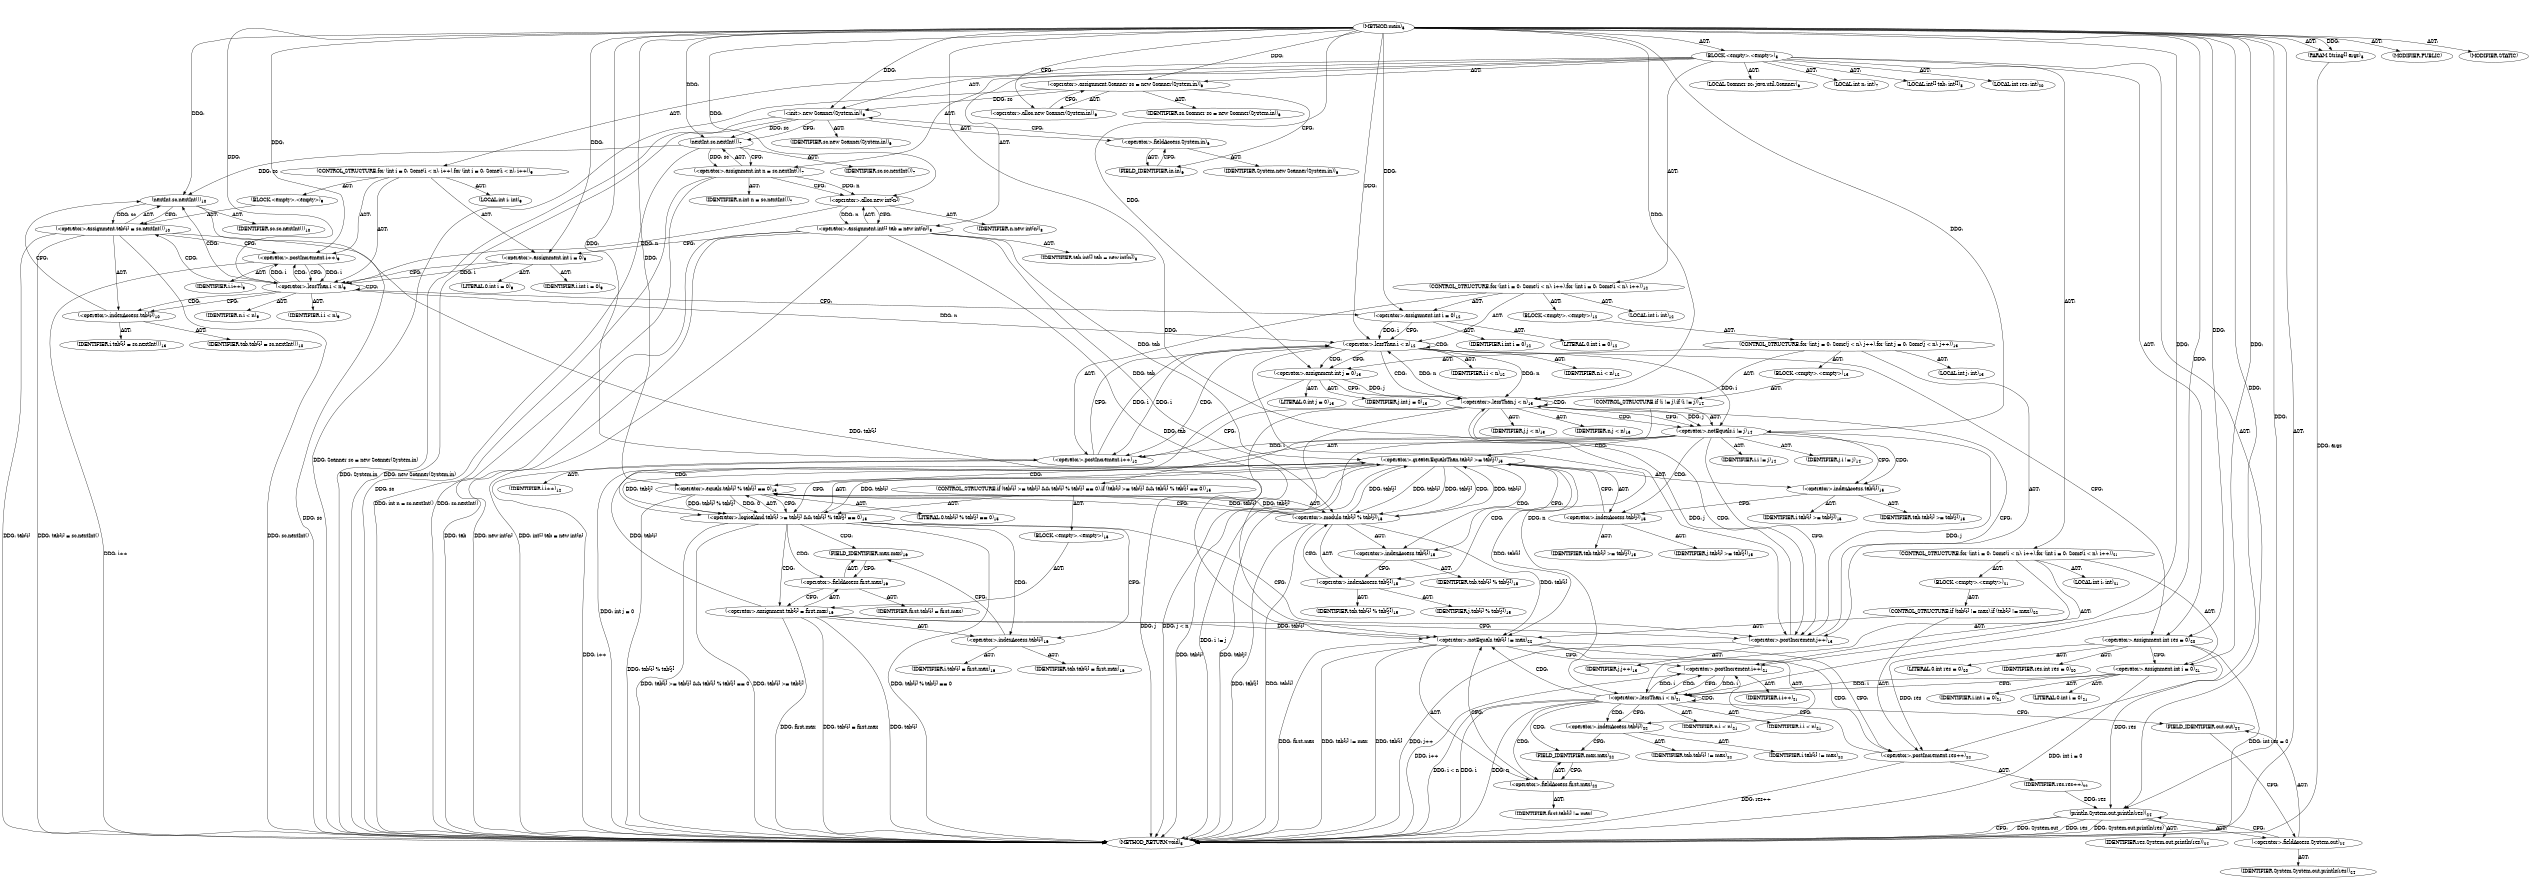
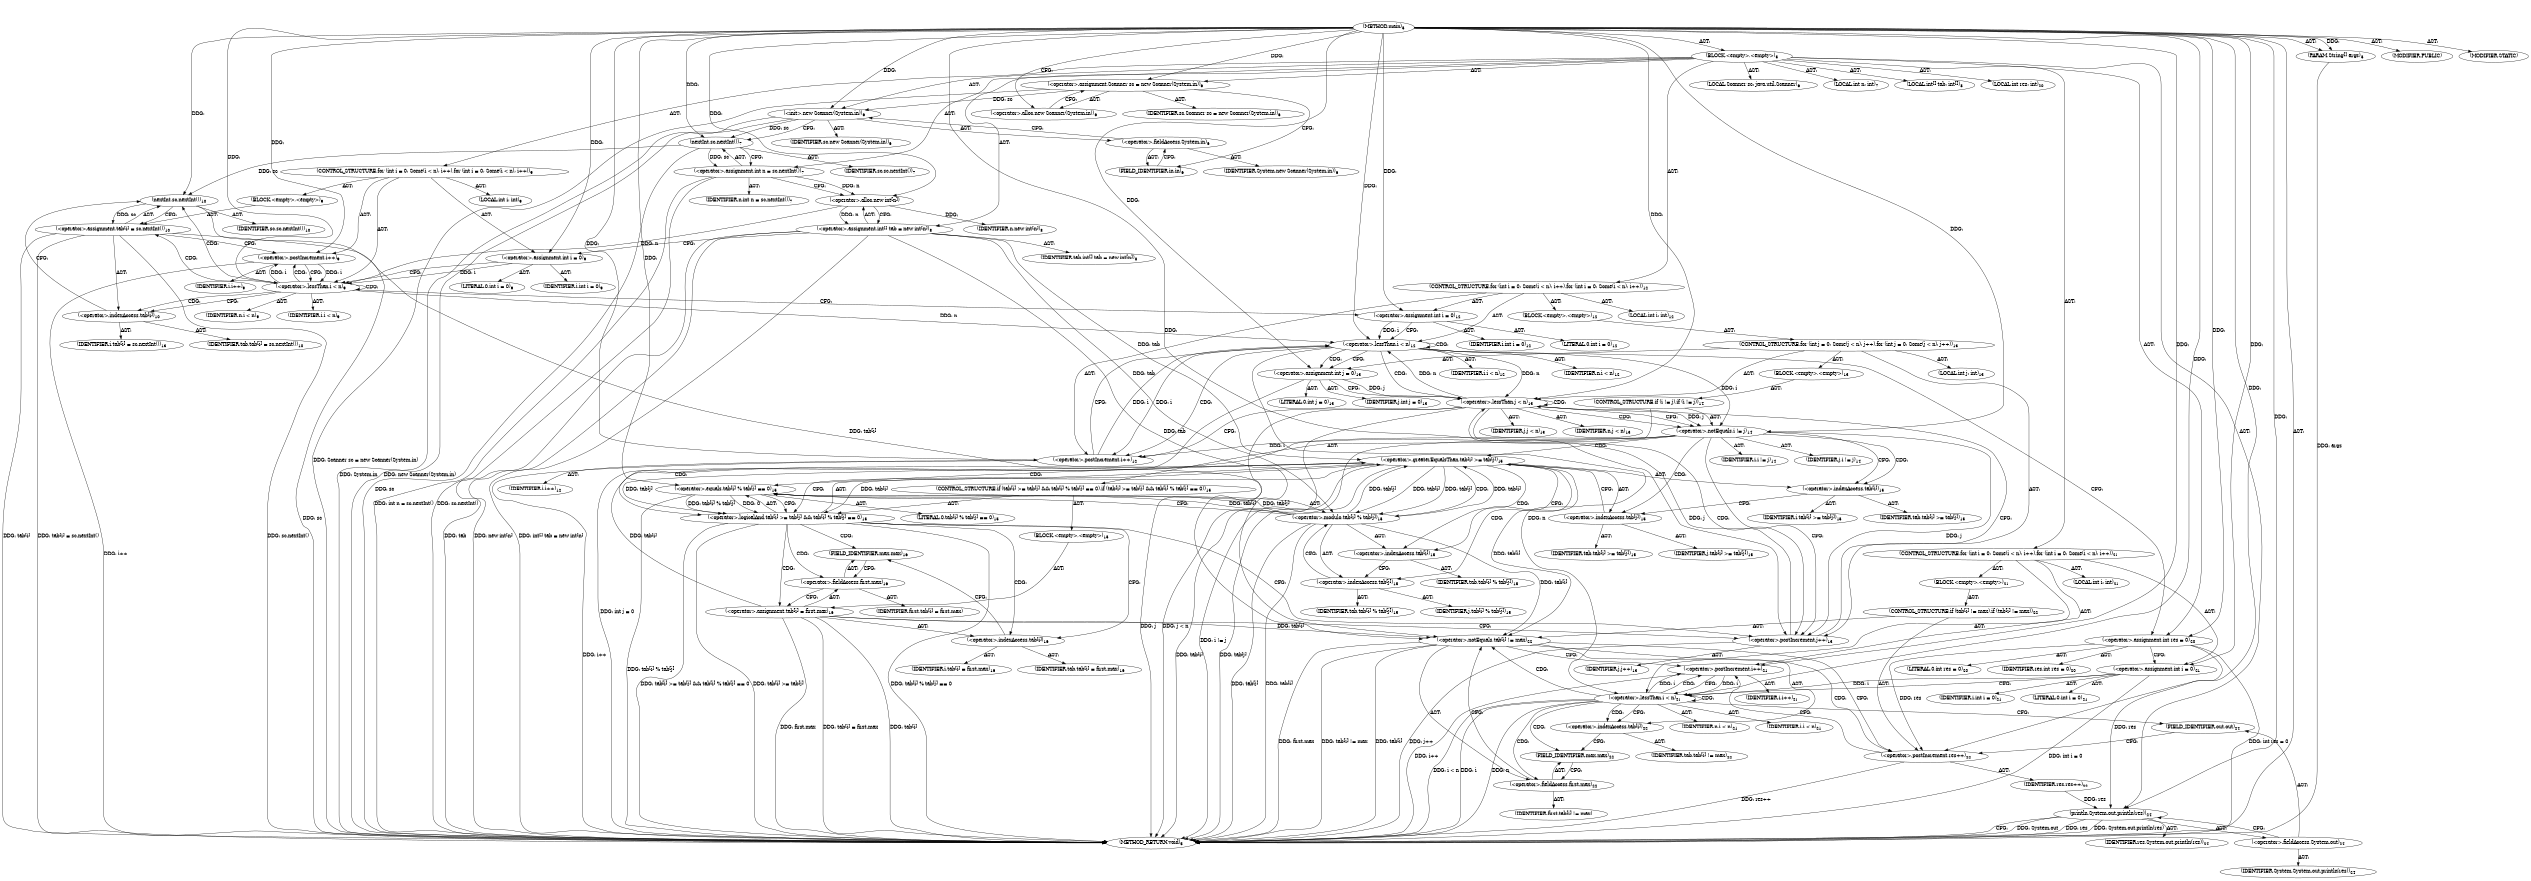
(952, 215) -> (952, 215)
(1806, 756) -> none
(2255, 777) -> (2079, 745)
